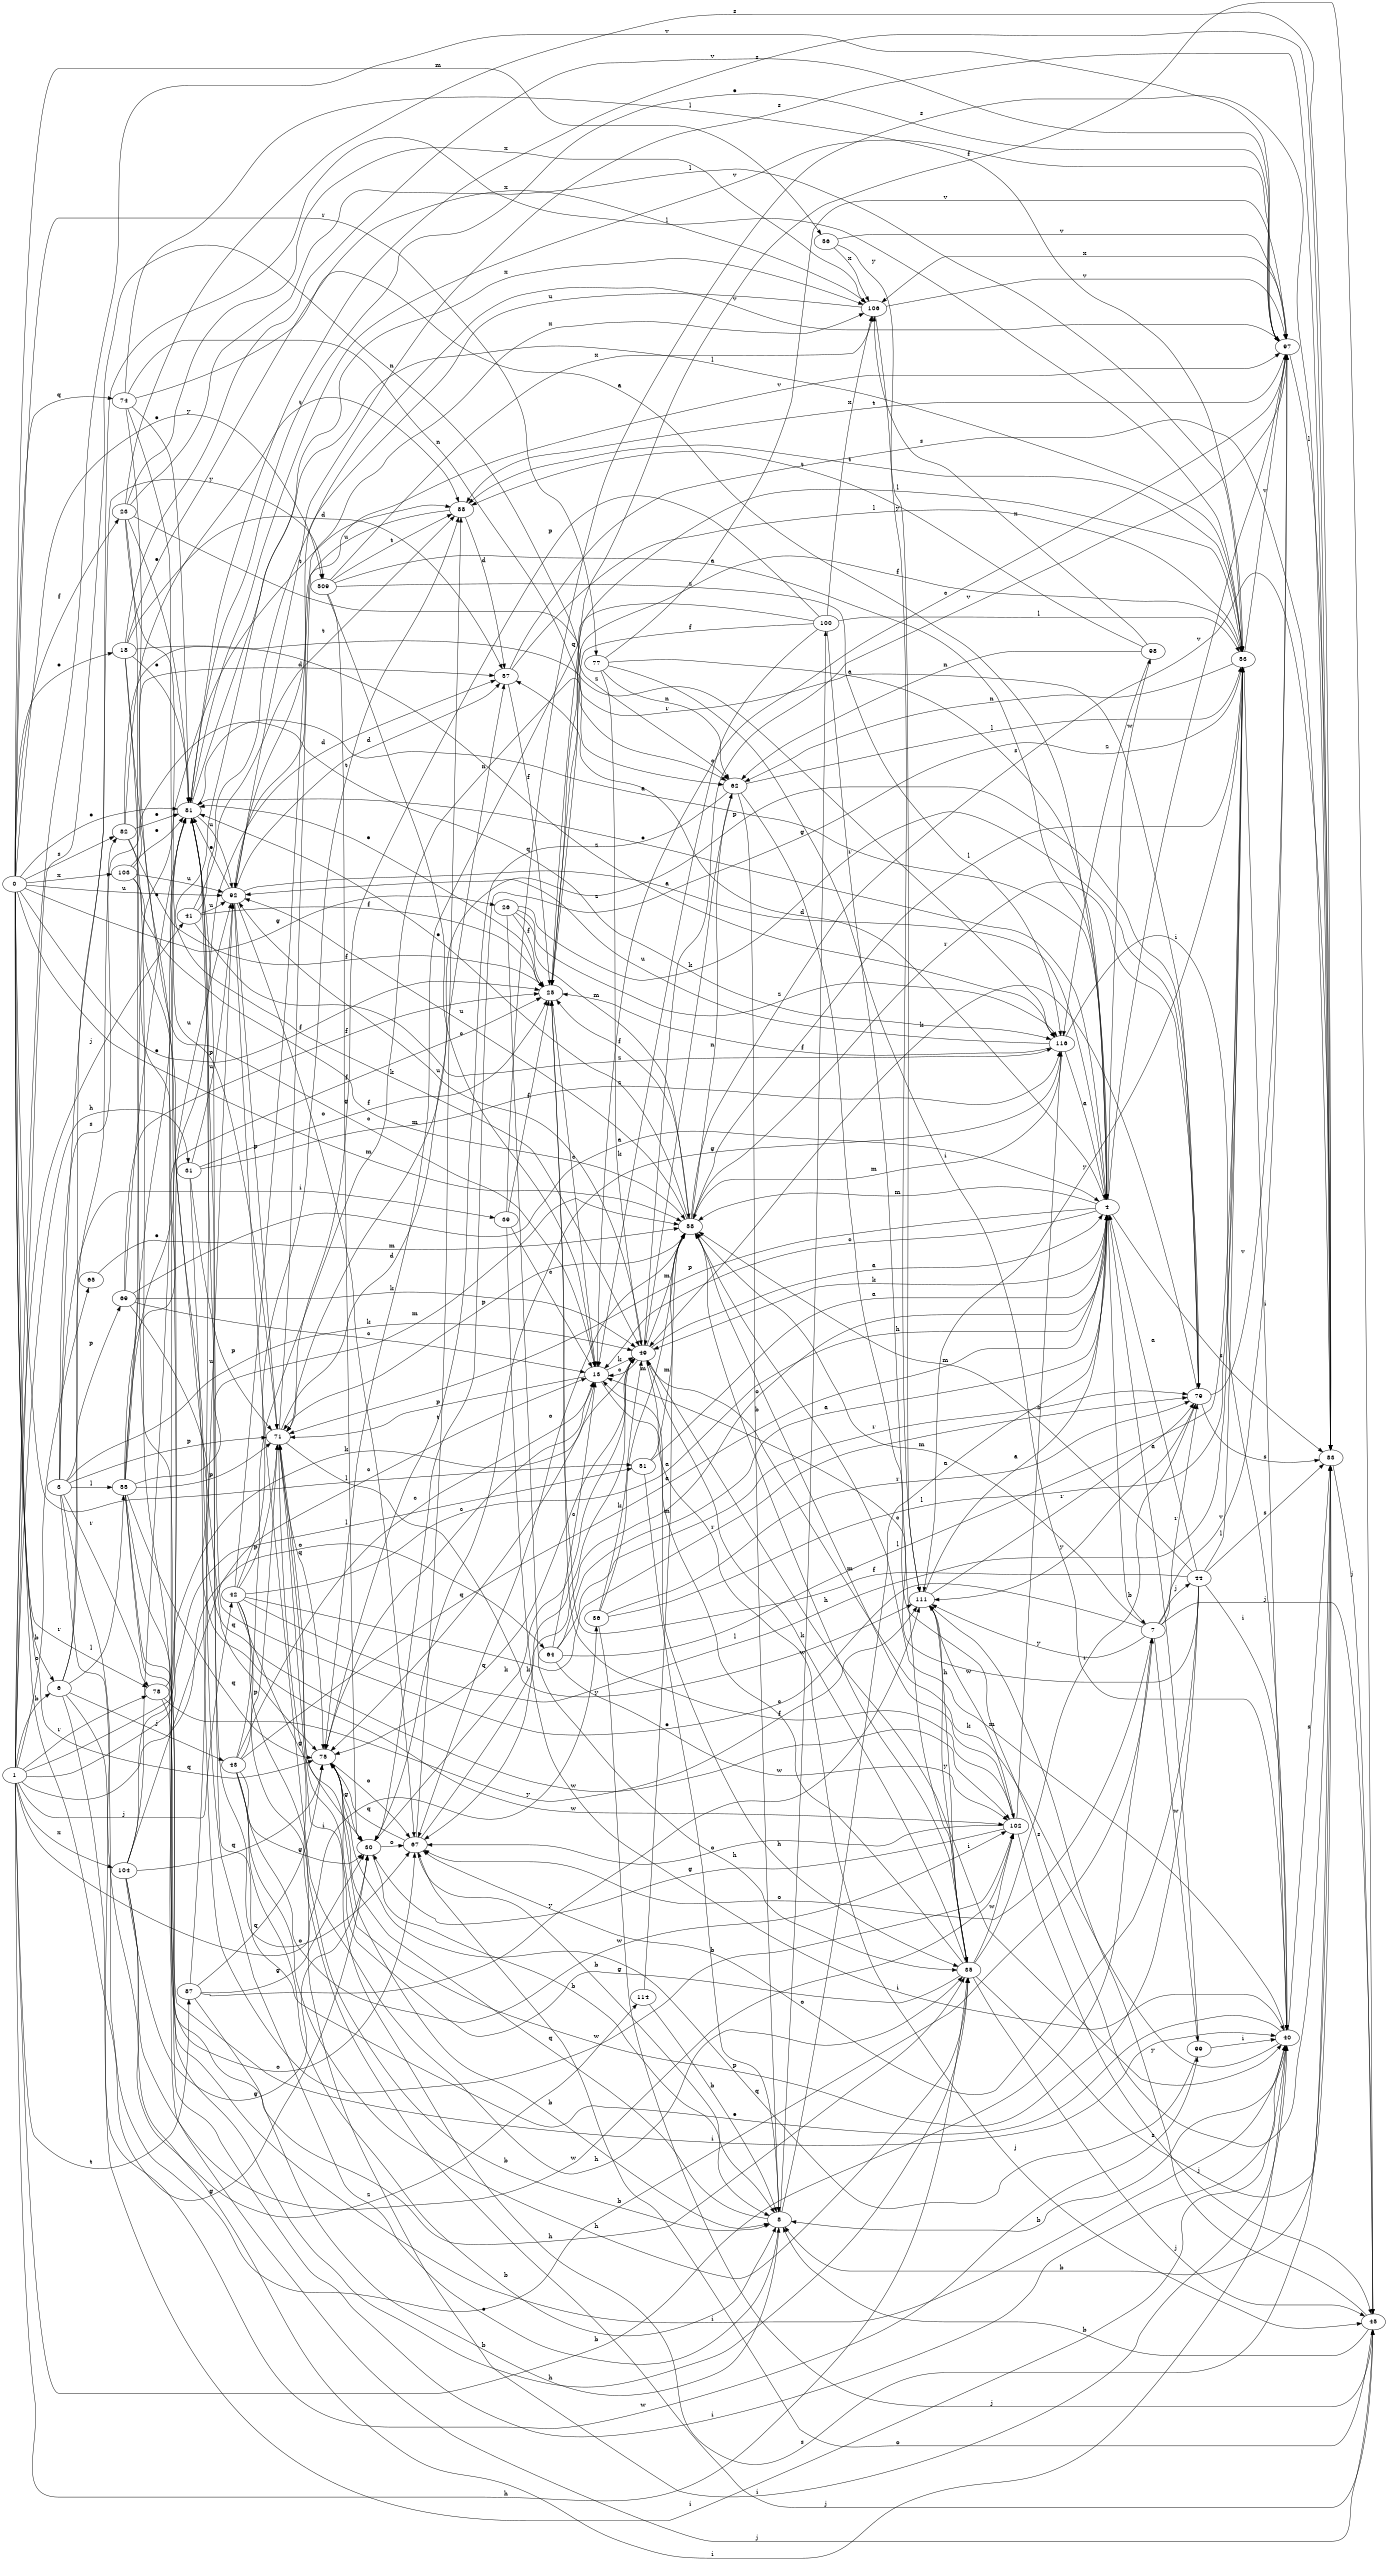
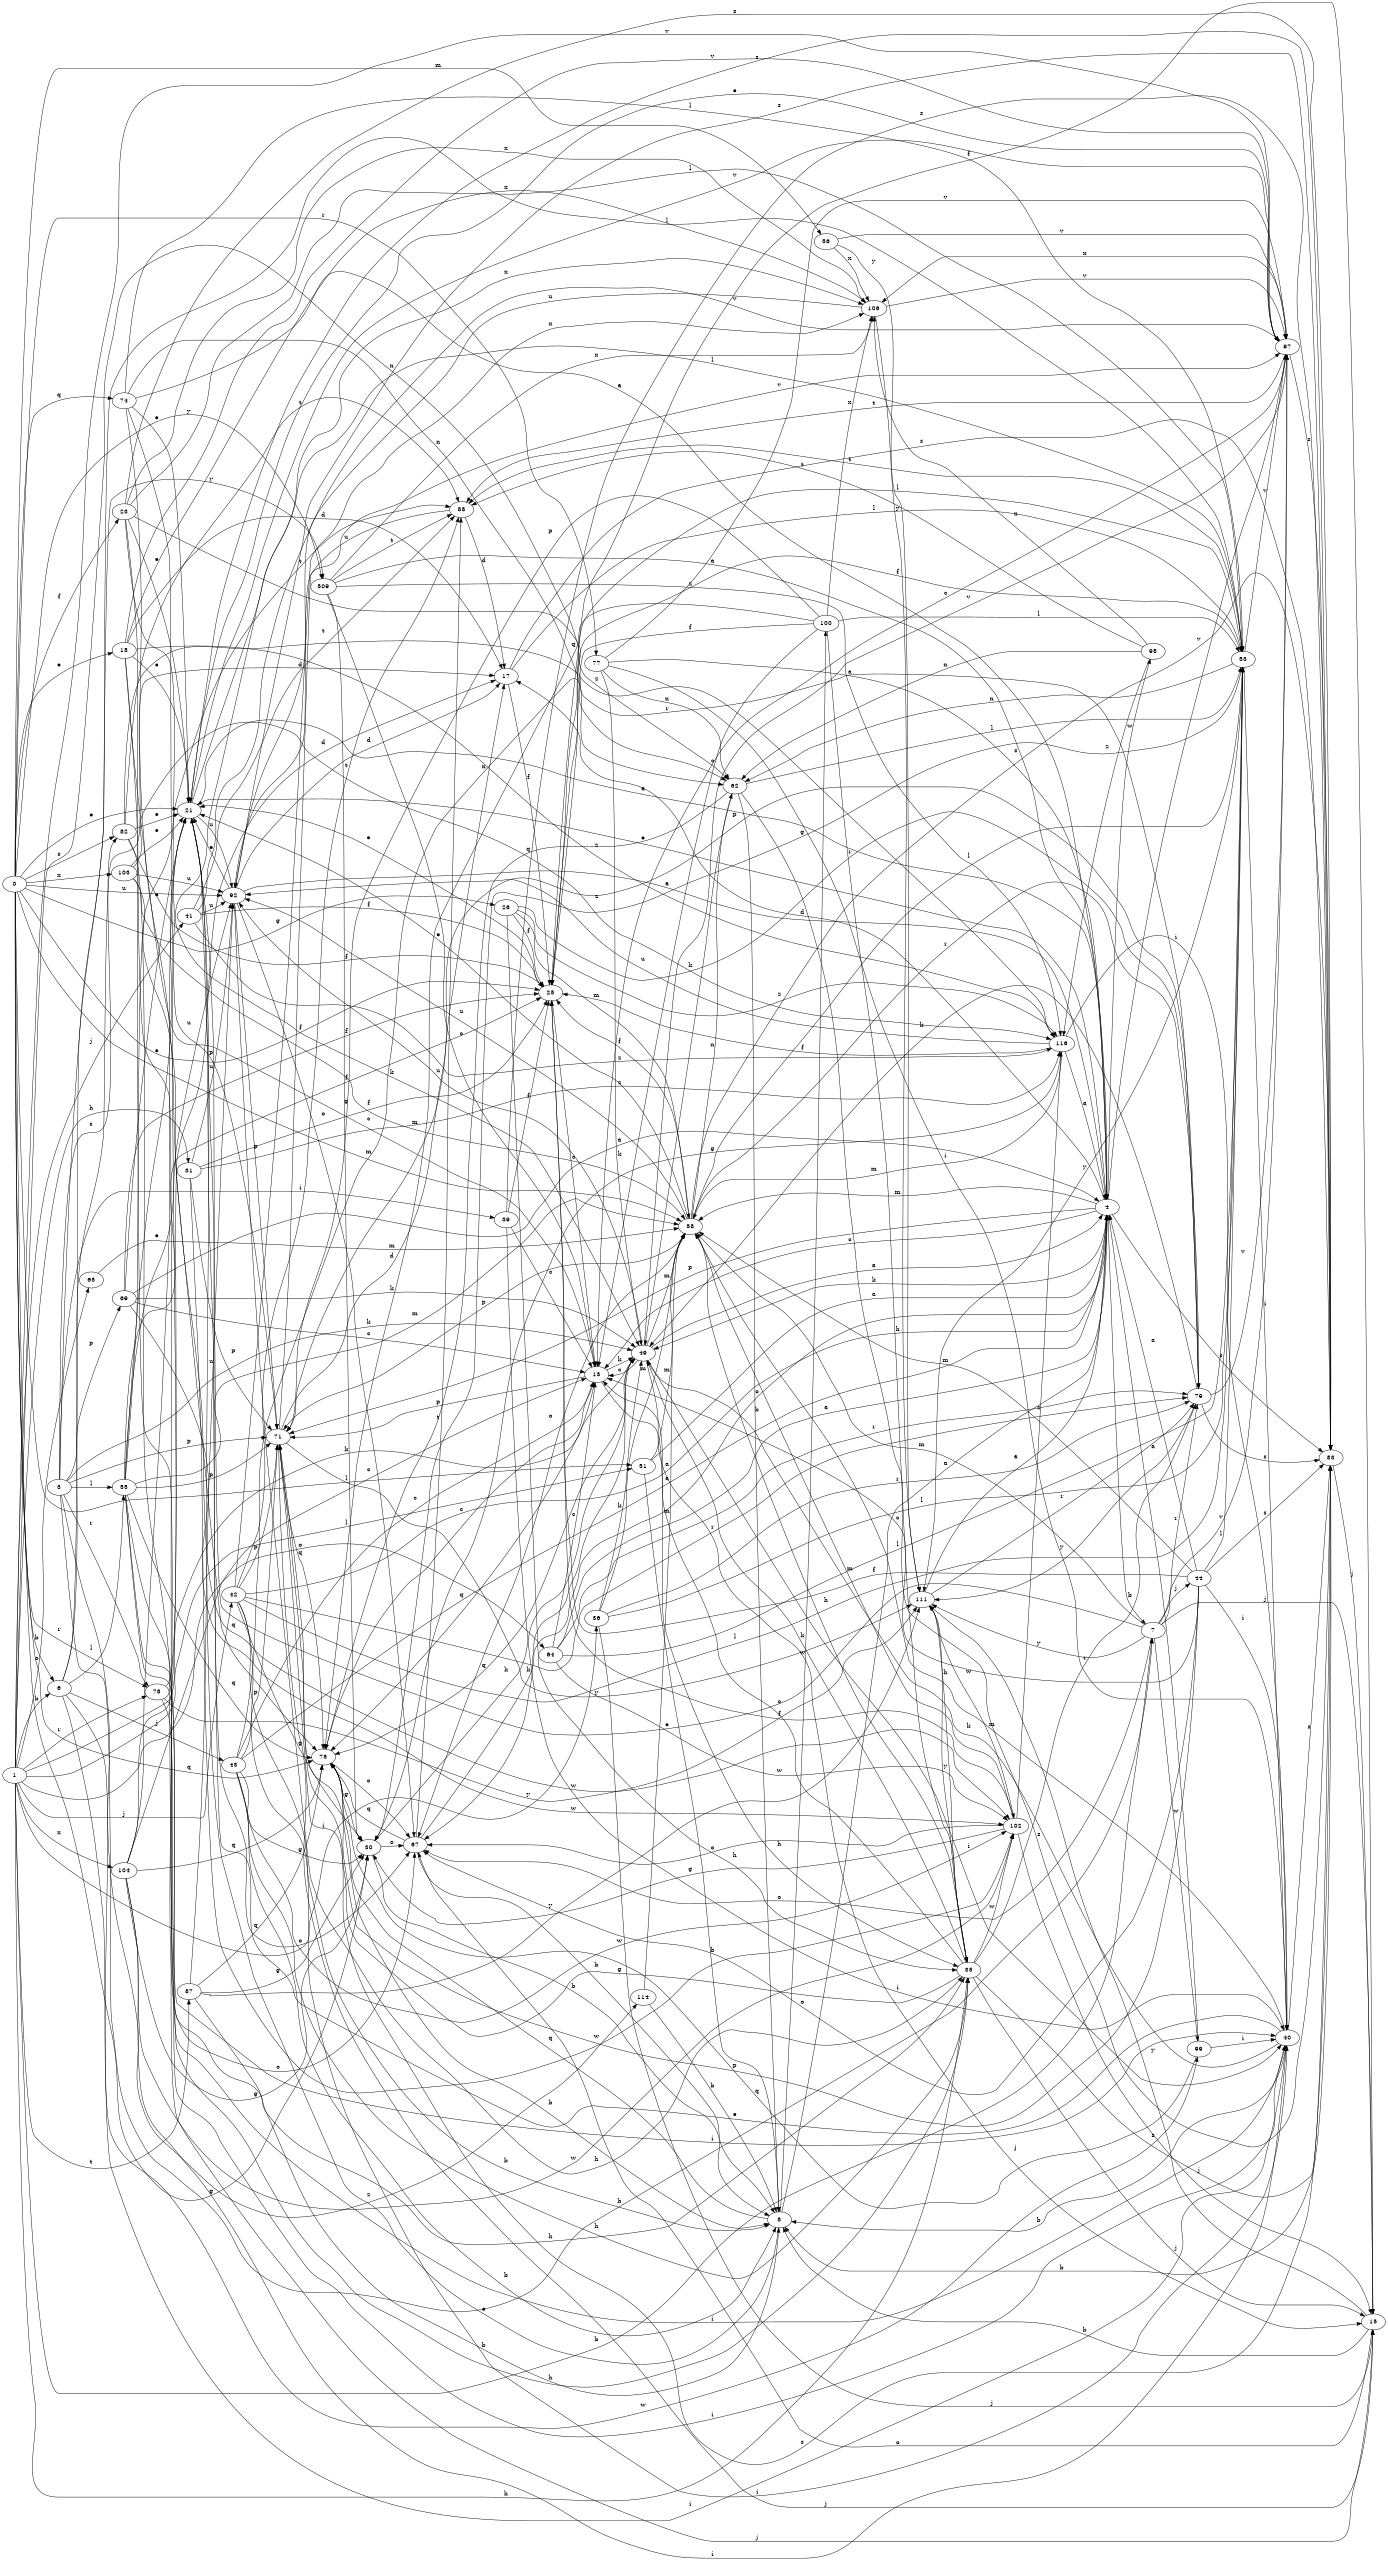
(1309, 439) -> (1309, 439)
(506, 676) -> (506, 676)
(189, 811) -> (189, 811)
(1373, 2322) -> (1373, 2322)
